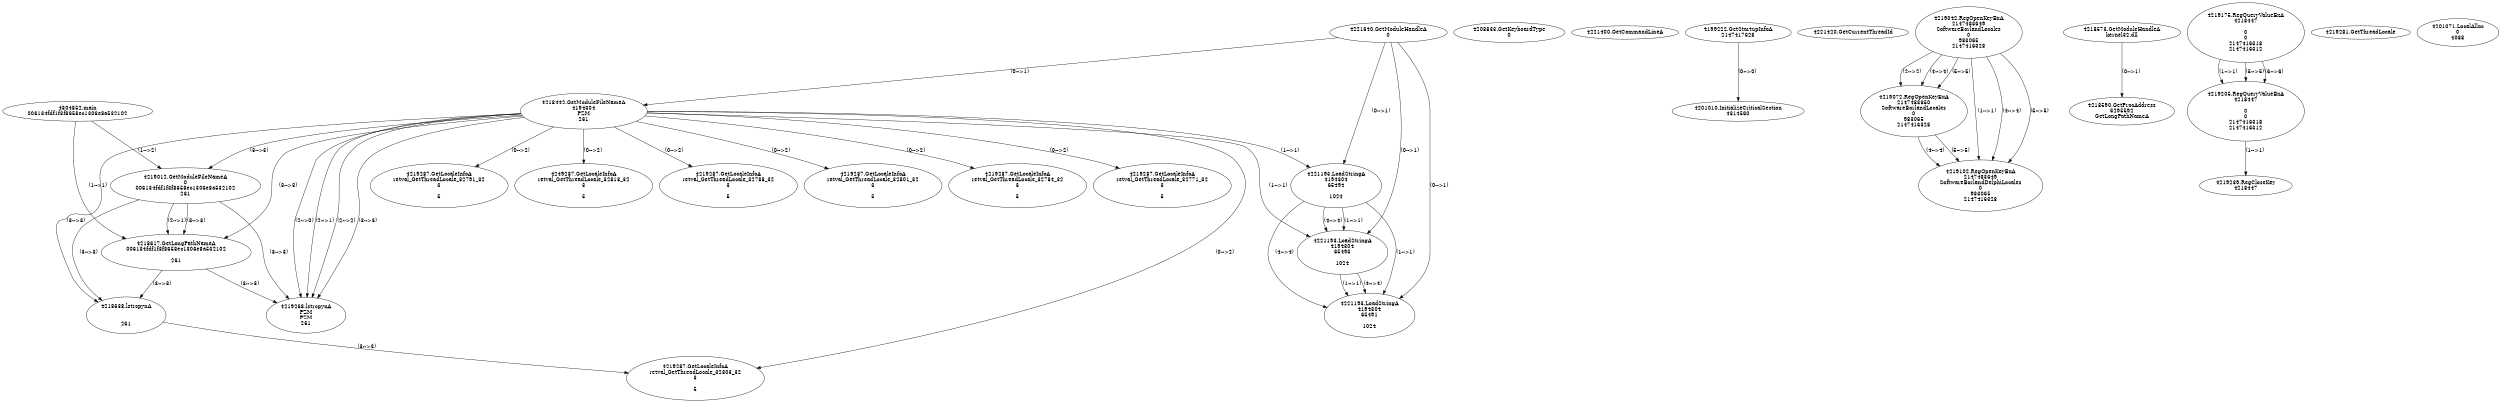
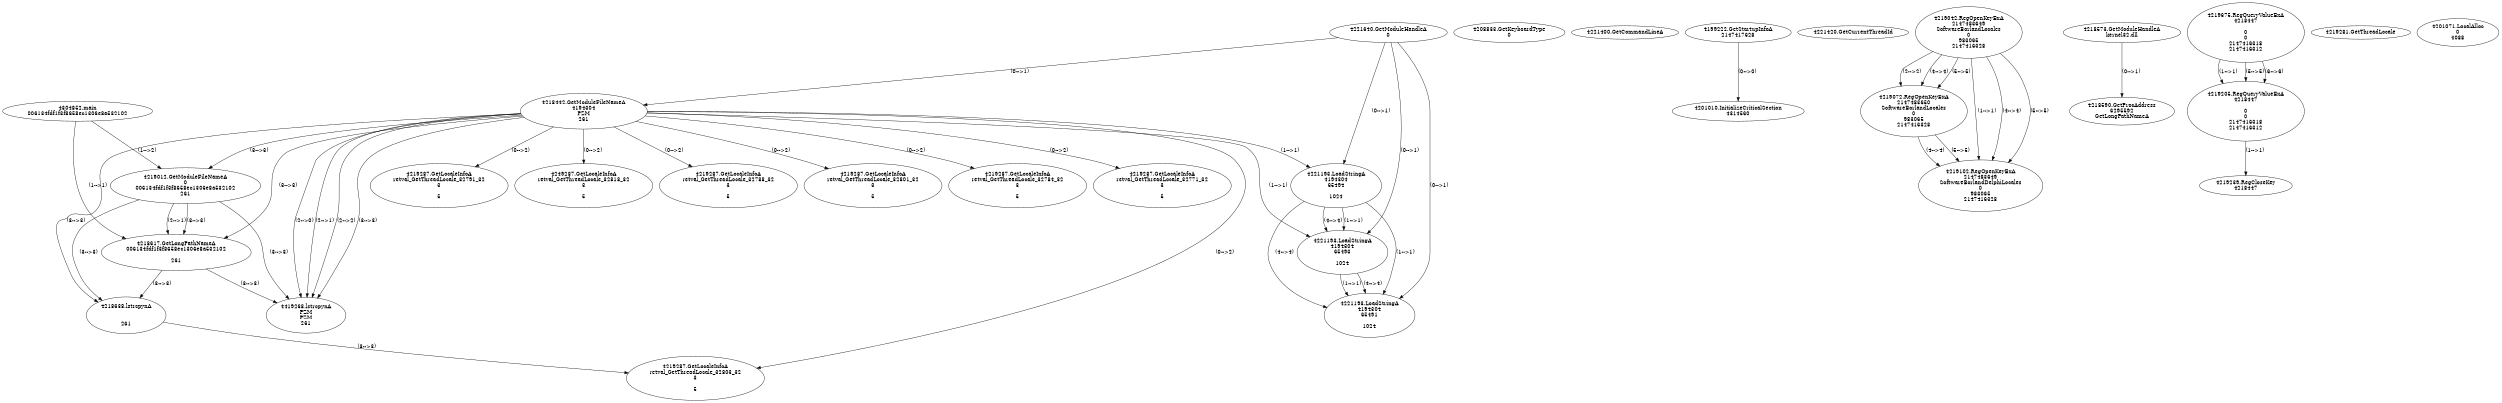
(2246, 32) -> (2246, 32)
(306, 315) -> (306, 315)
